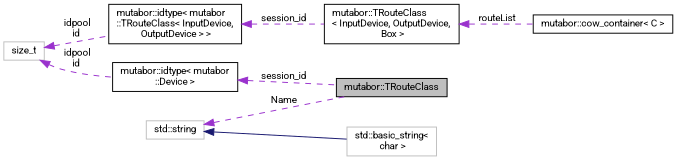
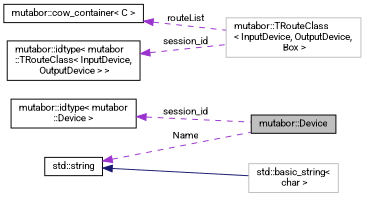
(392, 24) -> (294, 38)
(501, 24) -> (190, 26)
(24, 51) -> none
(392, 88) -> (294, 124)
(175, 130) -> (74, 167)
